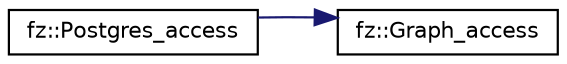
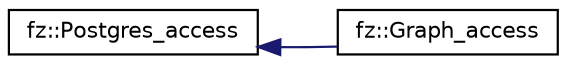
(286, 17) -> (309, 47)
